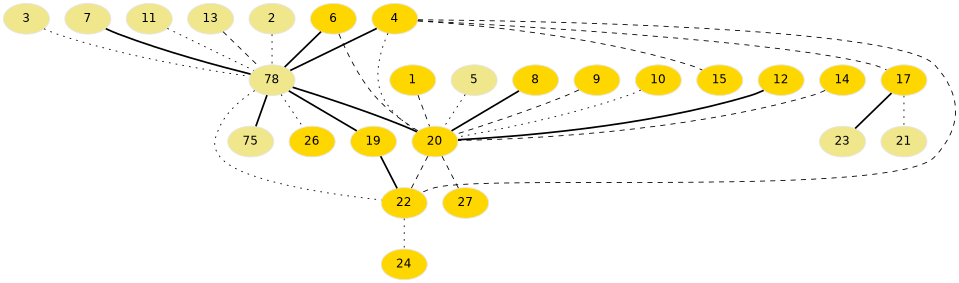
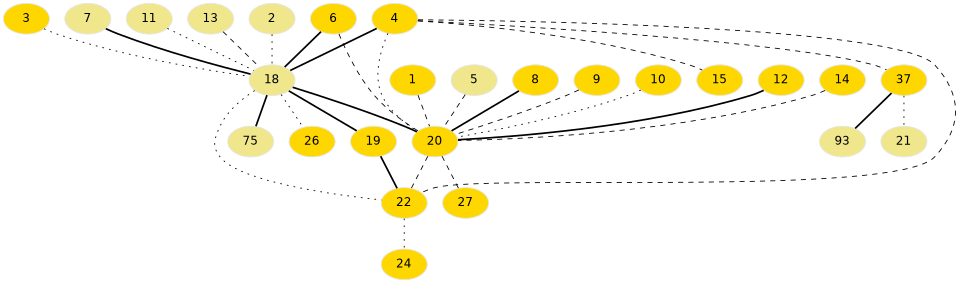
(26, 19) -> (26, 19)
(272, 80) -> (272, 80)
(904, 80) -> (904, 80)
(455, 111) -> (455, 111)
(843, 142) -> (843, 142)
